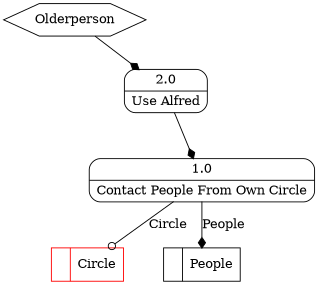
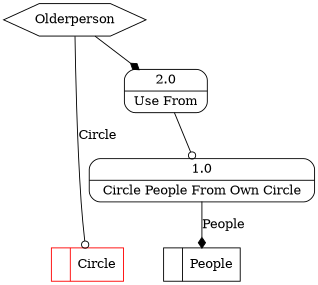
(166, 101) -> (166, 101)
(183, 132) -> (183, 132)
(202, 191) -> (202, 191)
(144, 223) -> (78, 139)
